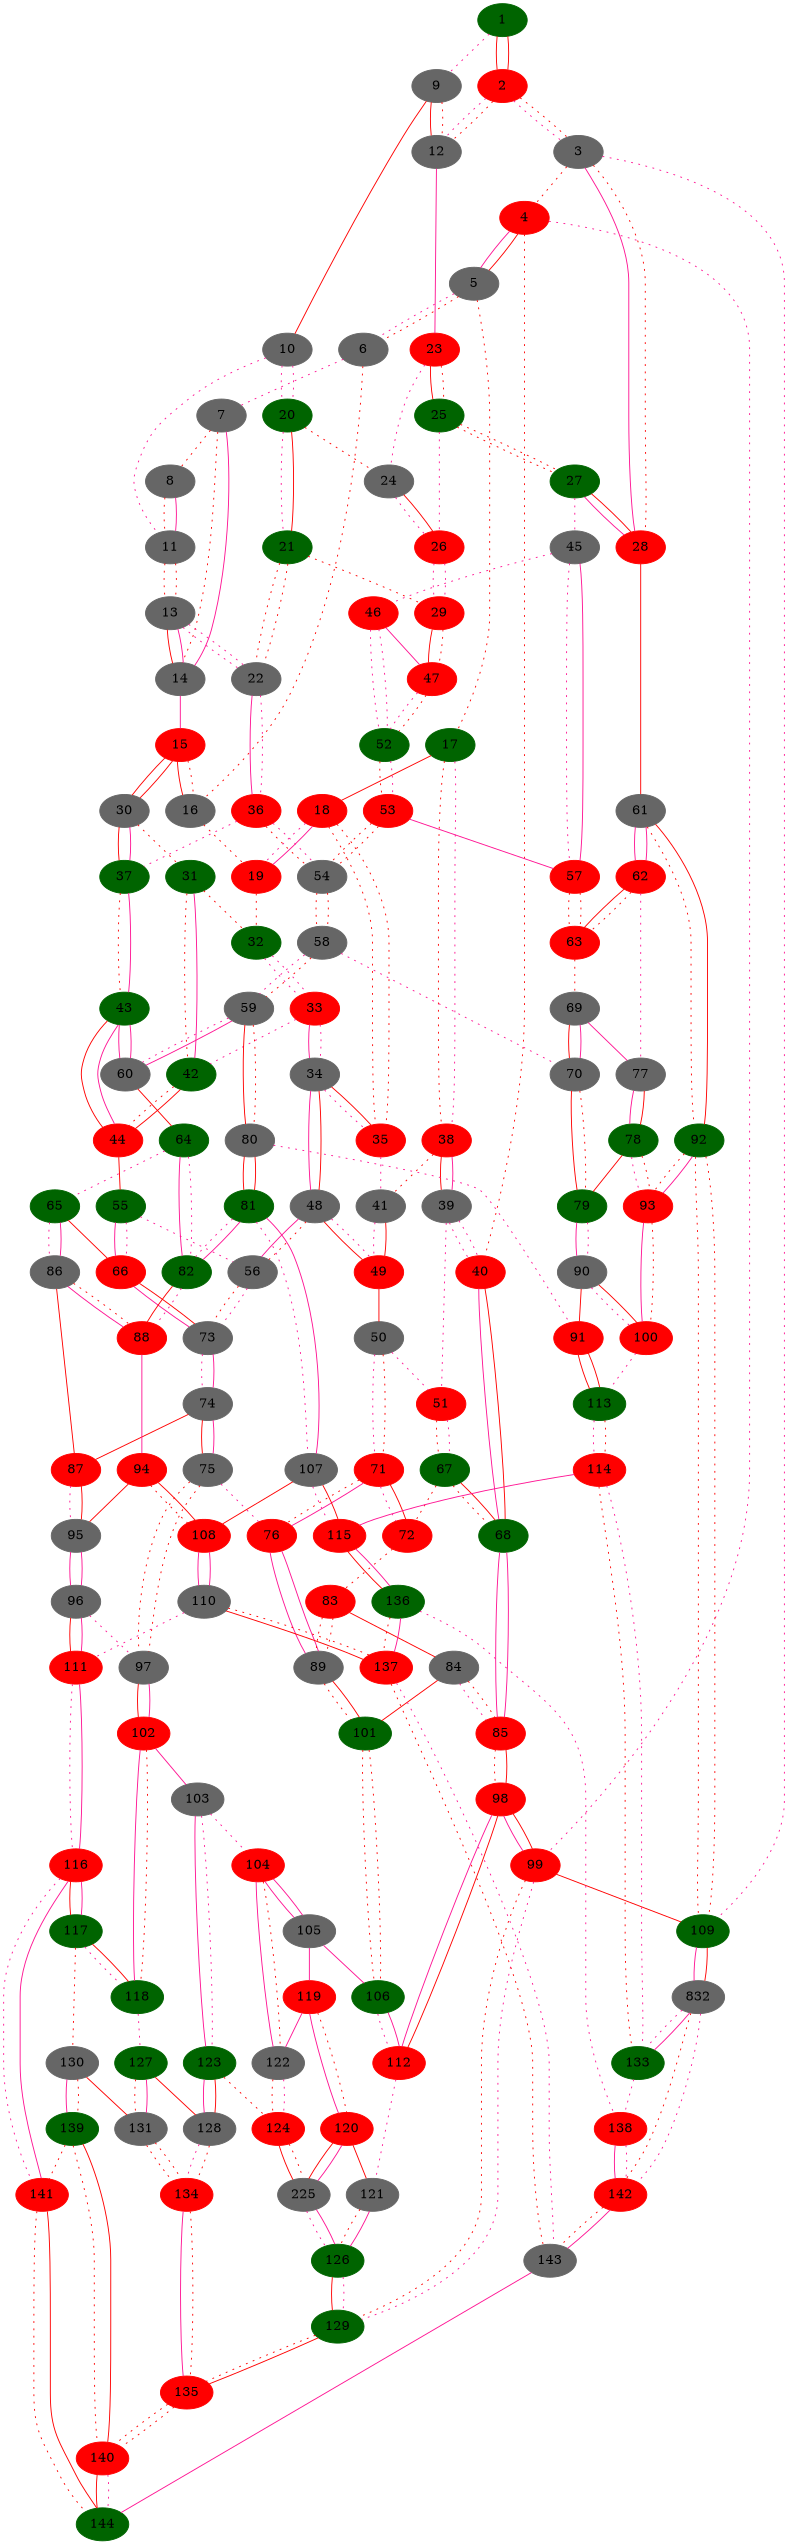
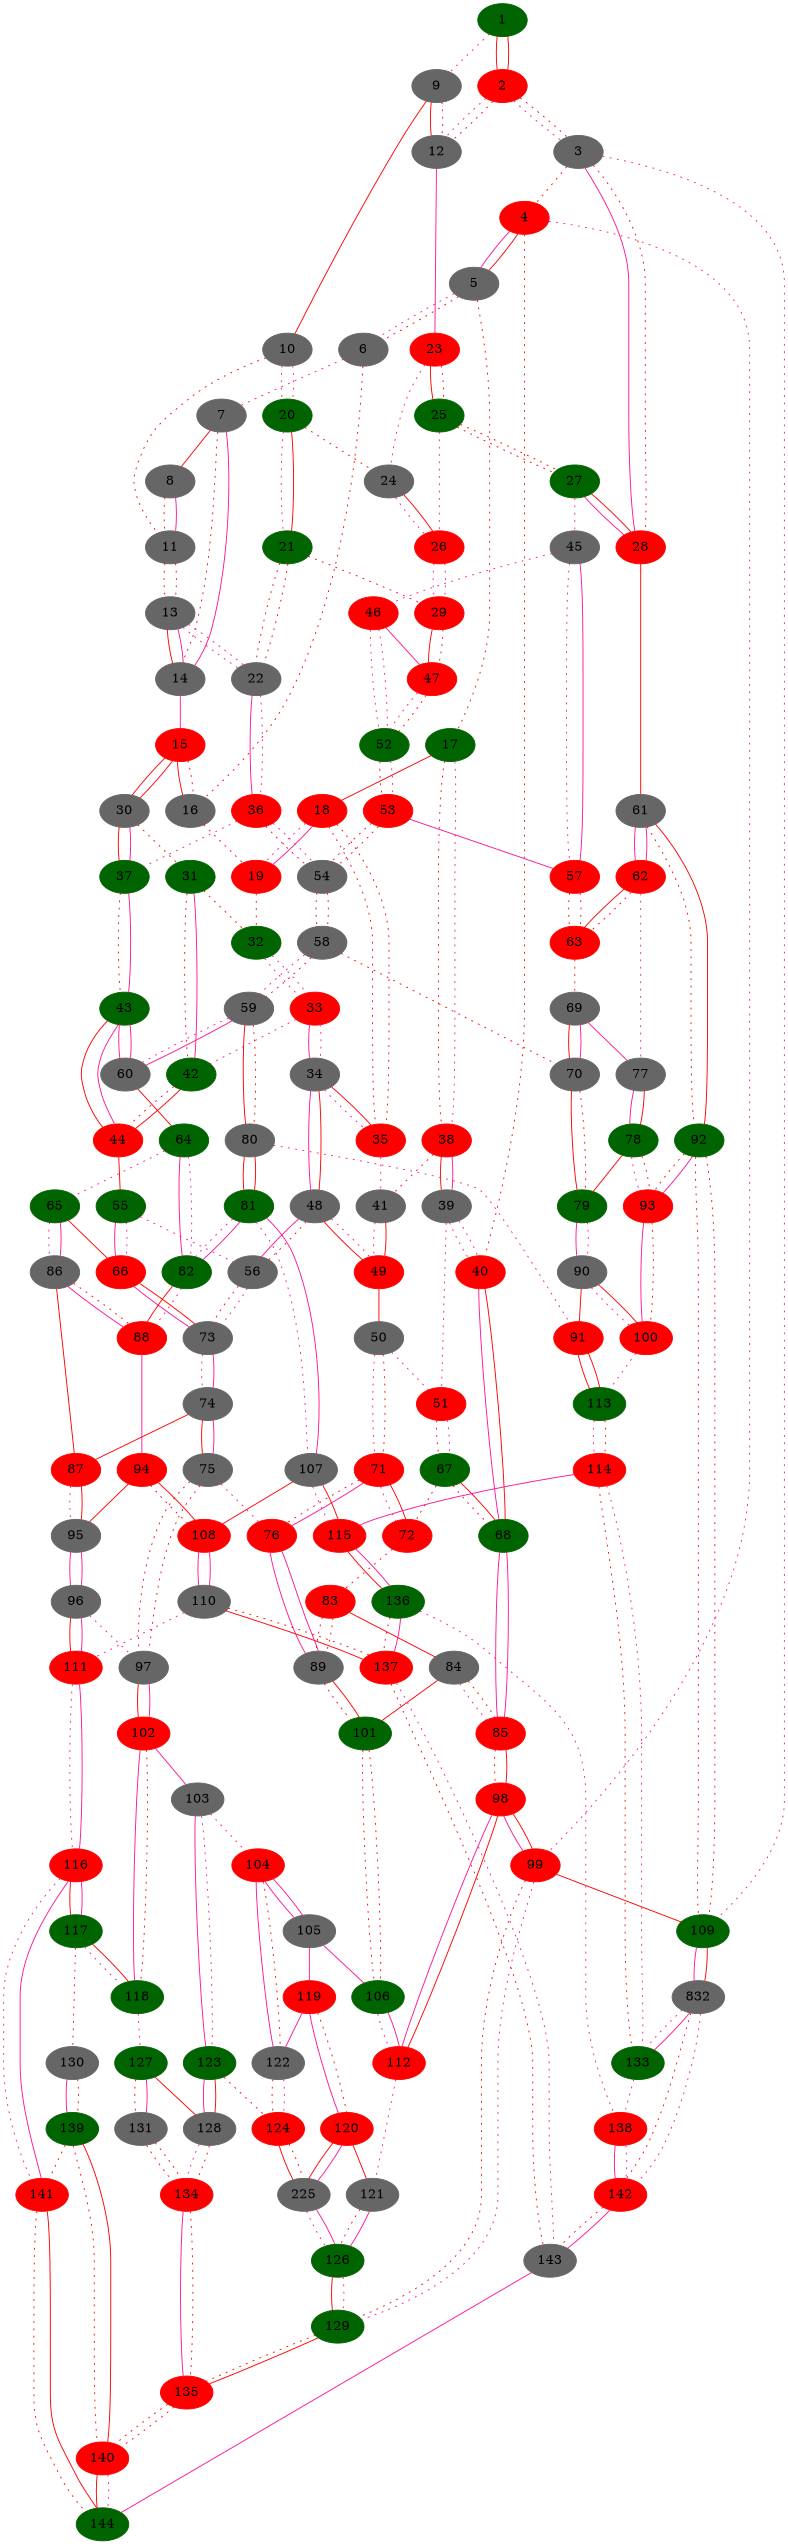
(161, 422) -> (161, 422)
(196, 448) -> (196, 448)
(448, 1009) -> (448, 1009)
(107, 2096) -> none
